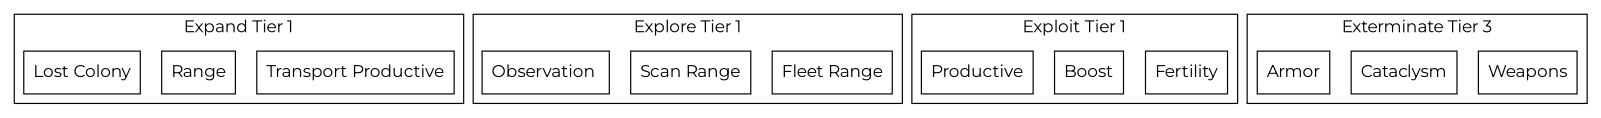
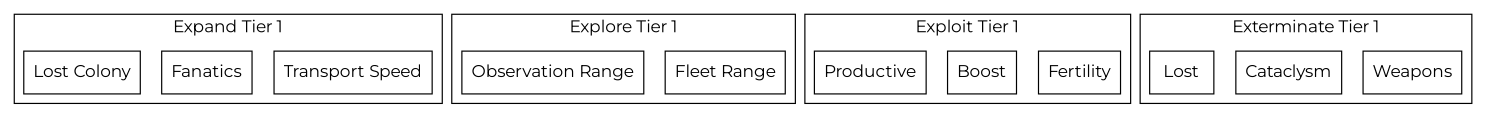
(1417, 28) -> (1306, 28)
(199, 73) -> (207, 73)
(355, 73) -> (353, 73)
(546, 73) -> none
(691, 73) -> (553, 73)
(1294, 73) -> (1182, 73)
